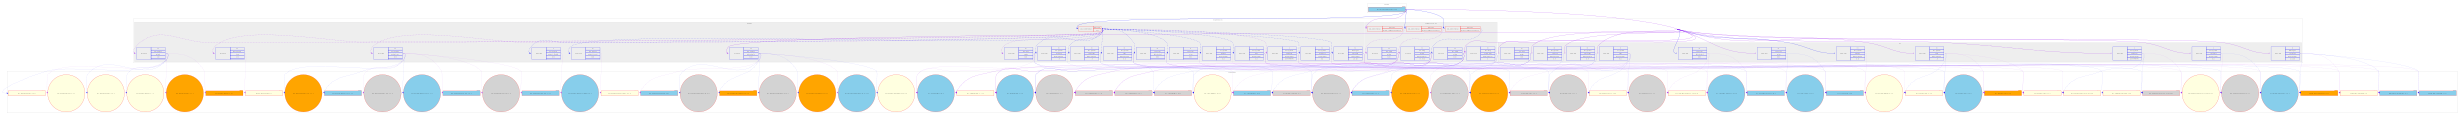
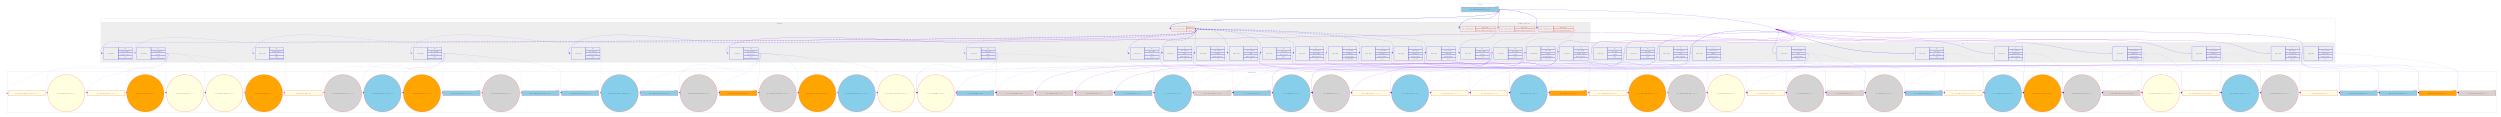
(224, 93) -> (145, 93)
none -> (1213, 93)
